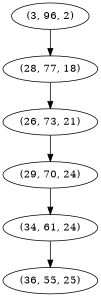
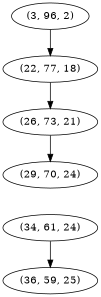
(50, 69) -> (50, 69)
(50, 198) -> none
(50, 281) -> (50, 281)
